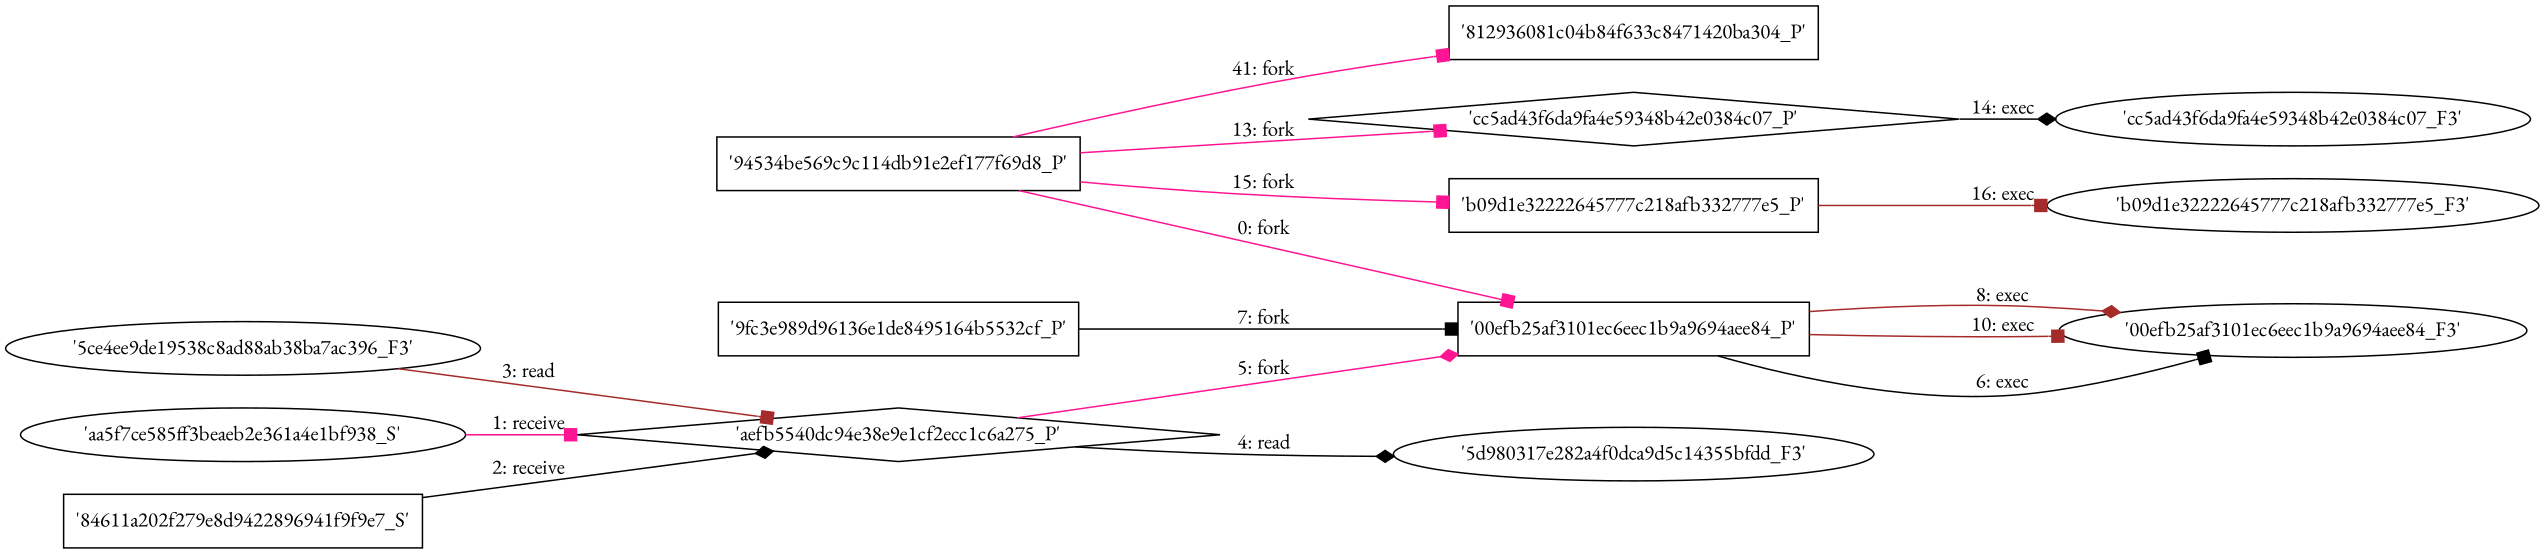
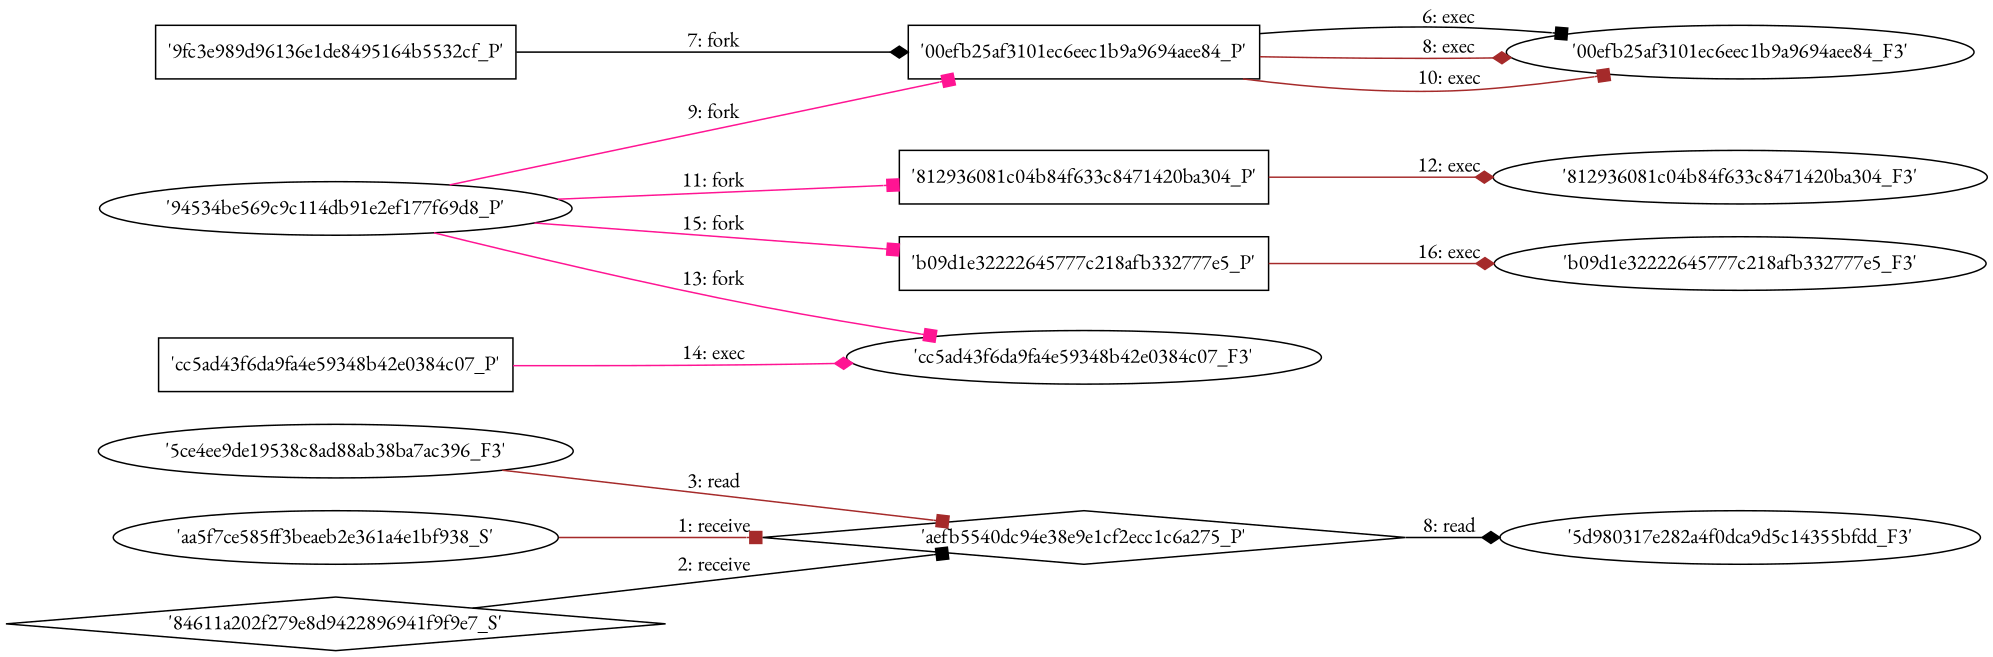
(1264, 69) -> (714, 181)
(1634, 119) -> (336, 365)
(1998, 119) -> (674, 365)
(1256, 142) -> (676, 289)
(898, 164) -> (336, 208)
none -> (1740, 177)
(1925, 205) -> (1372, 264)
(1264, 229) -> (714, 112)
(1261, 329) -> (703, 52)
(1229, 387) -> none
(514, 435) -> (653, 537)
(1264, 443) -> (1449, 526)
(589, 476) -> (703, 581)
(243, 521) -> (336, 624)
